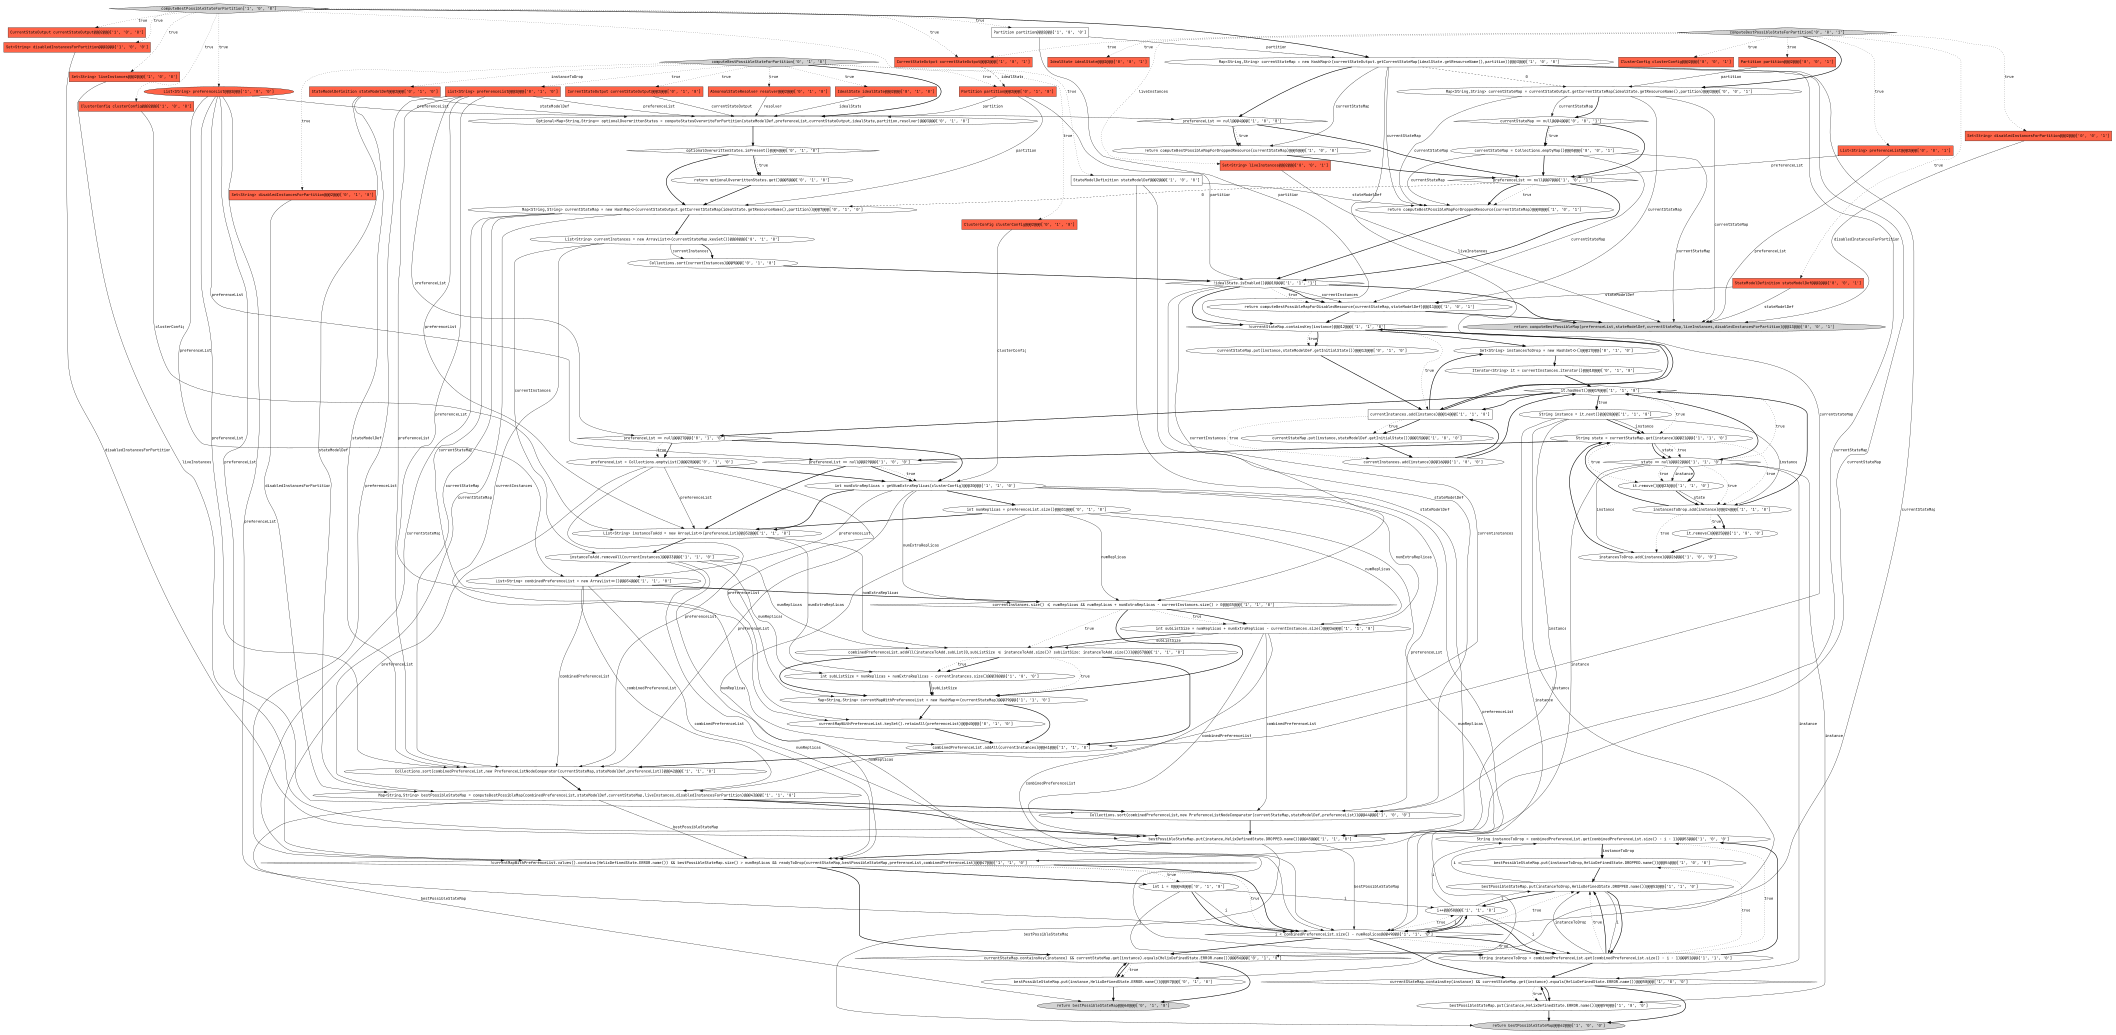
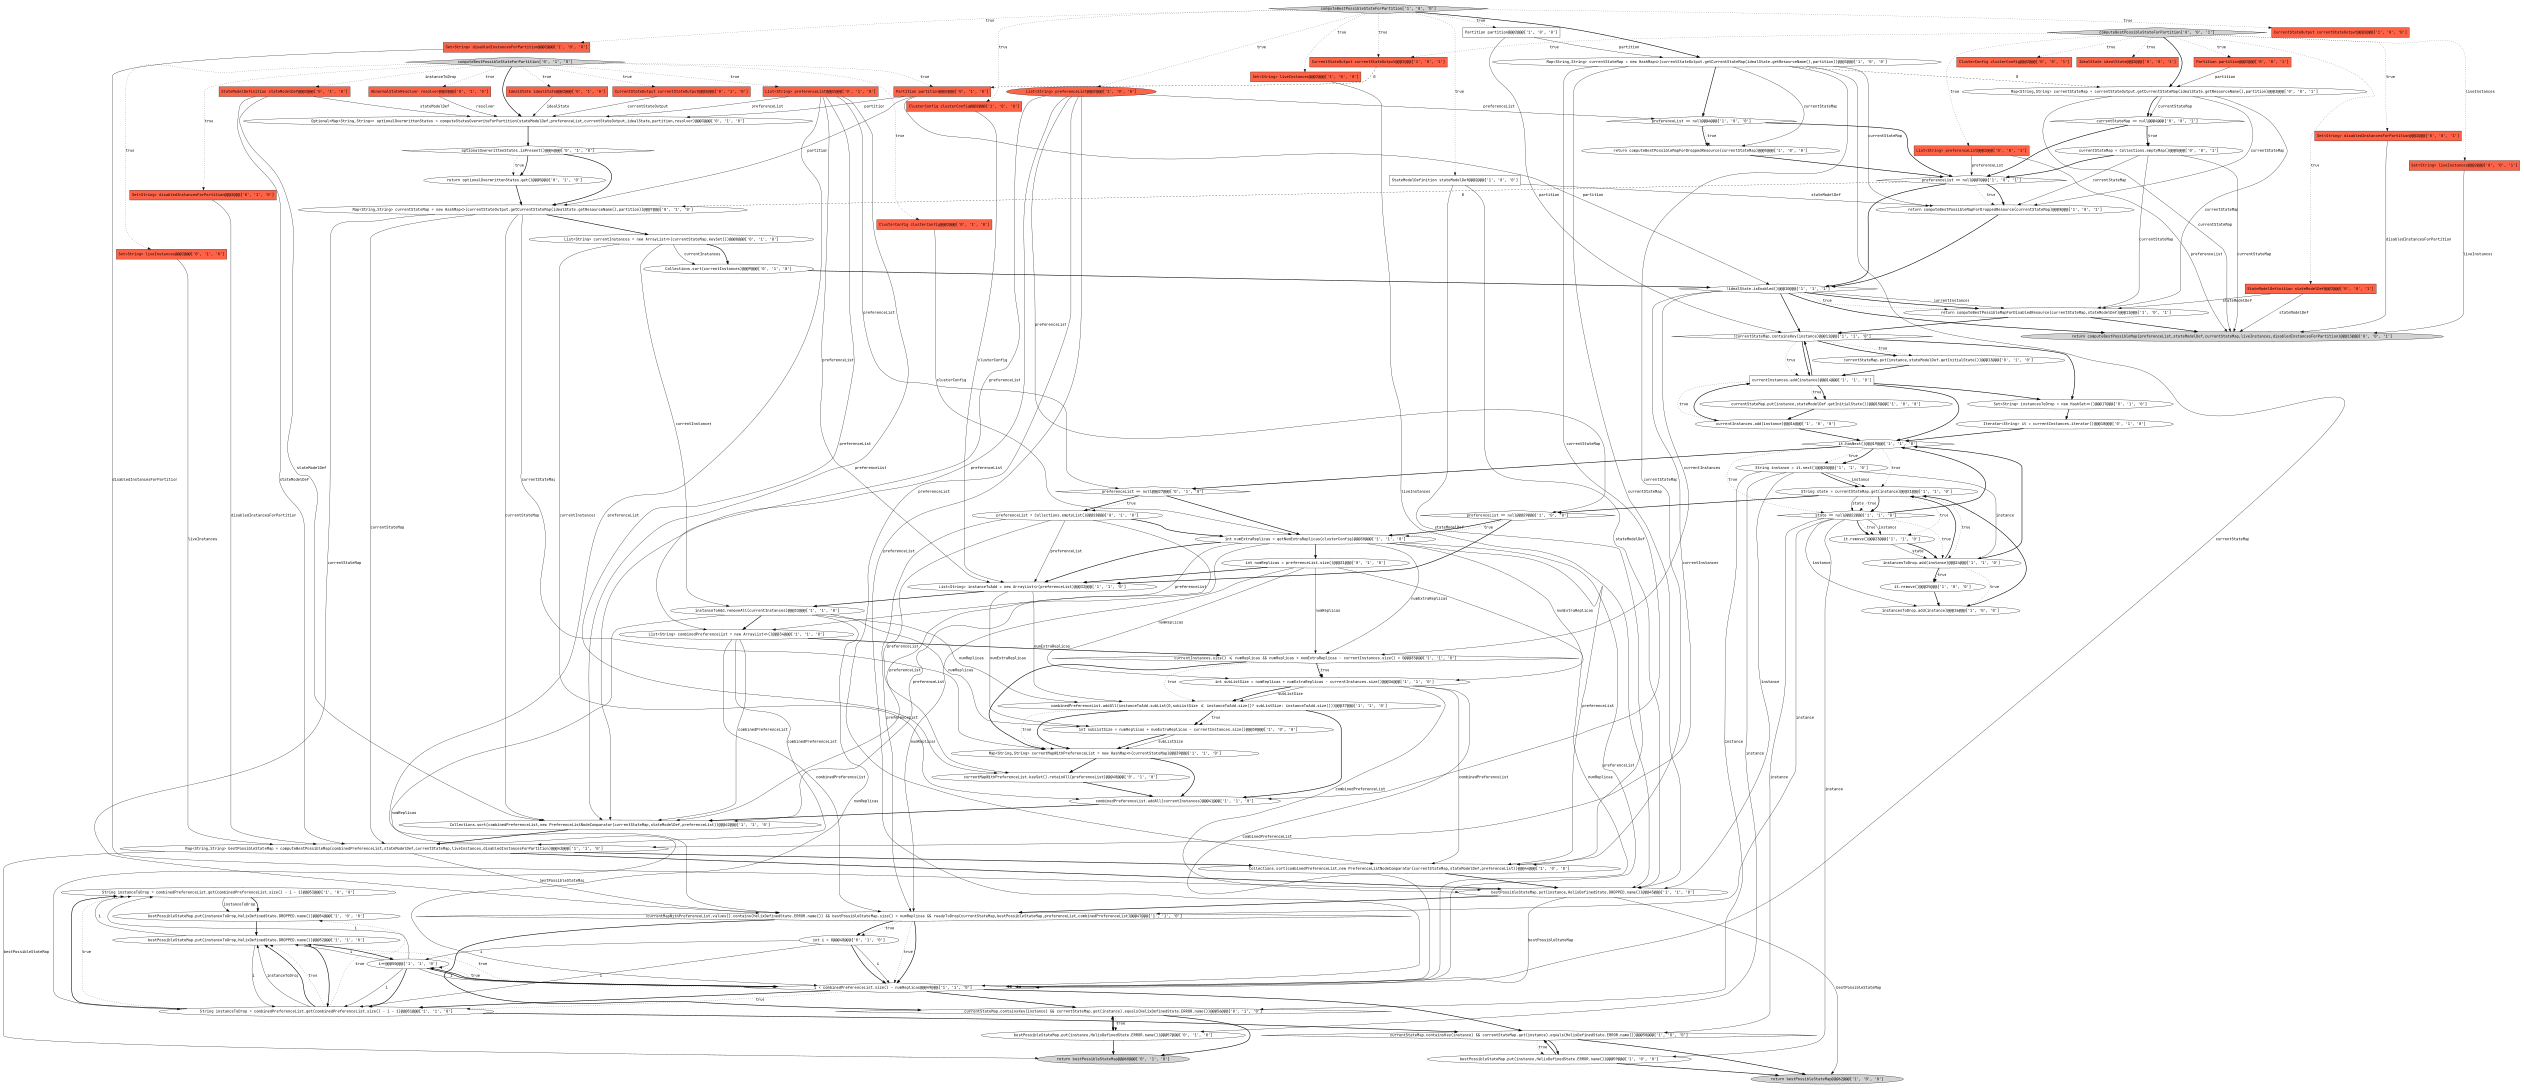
(1012, 77) -> (1374, 77)
none -> (172, 254)
(1518, 398) -> (1954, 399)
